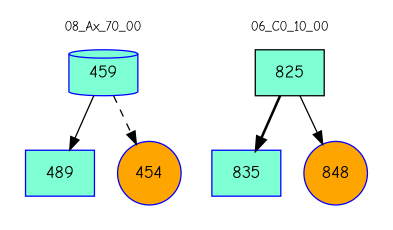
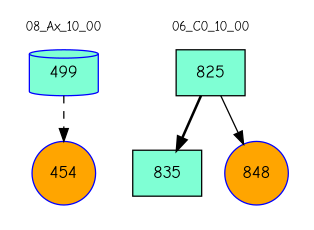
(103, 27) -> (64, 27)
(103, 73) -> (64, 73)
(60, 173) -> none
(246, 173) -> (167, 173)
